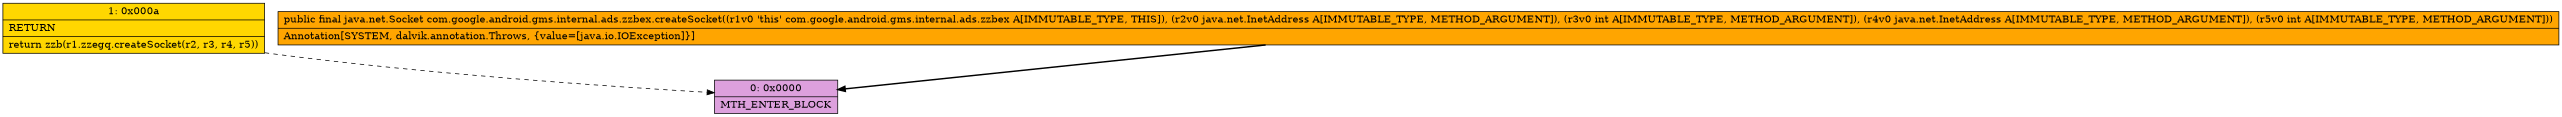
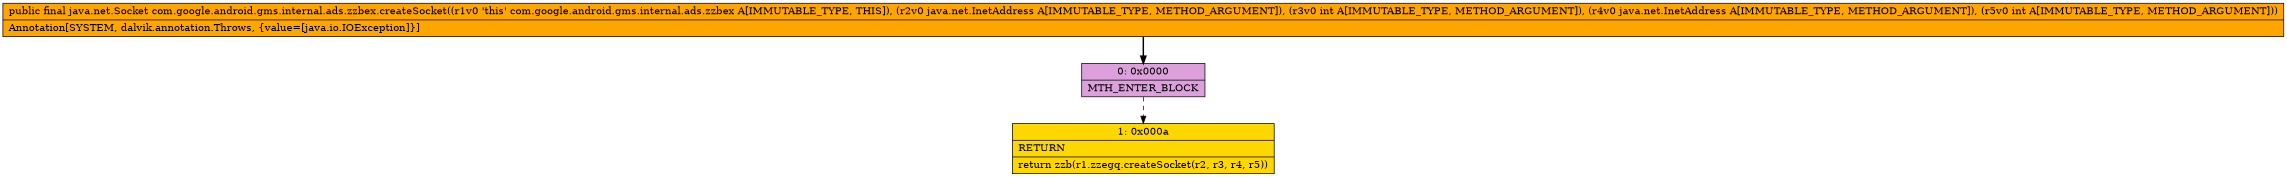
(486, 76) -> (1143, 107)
